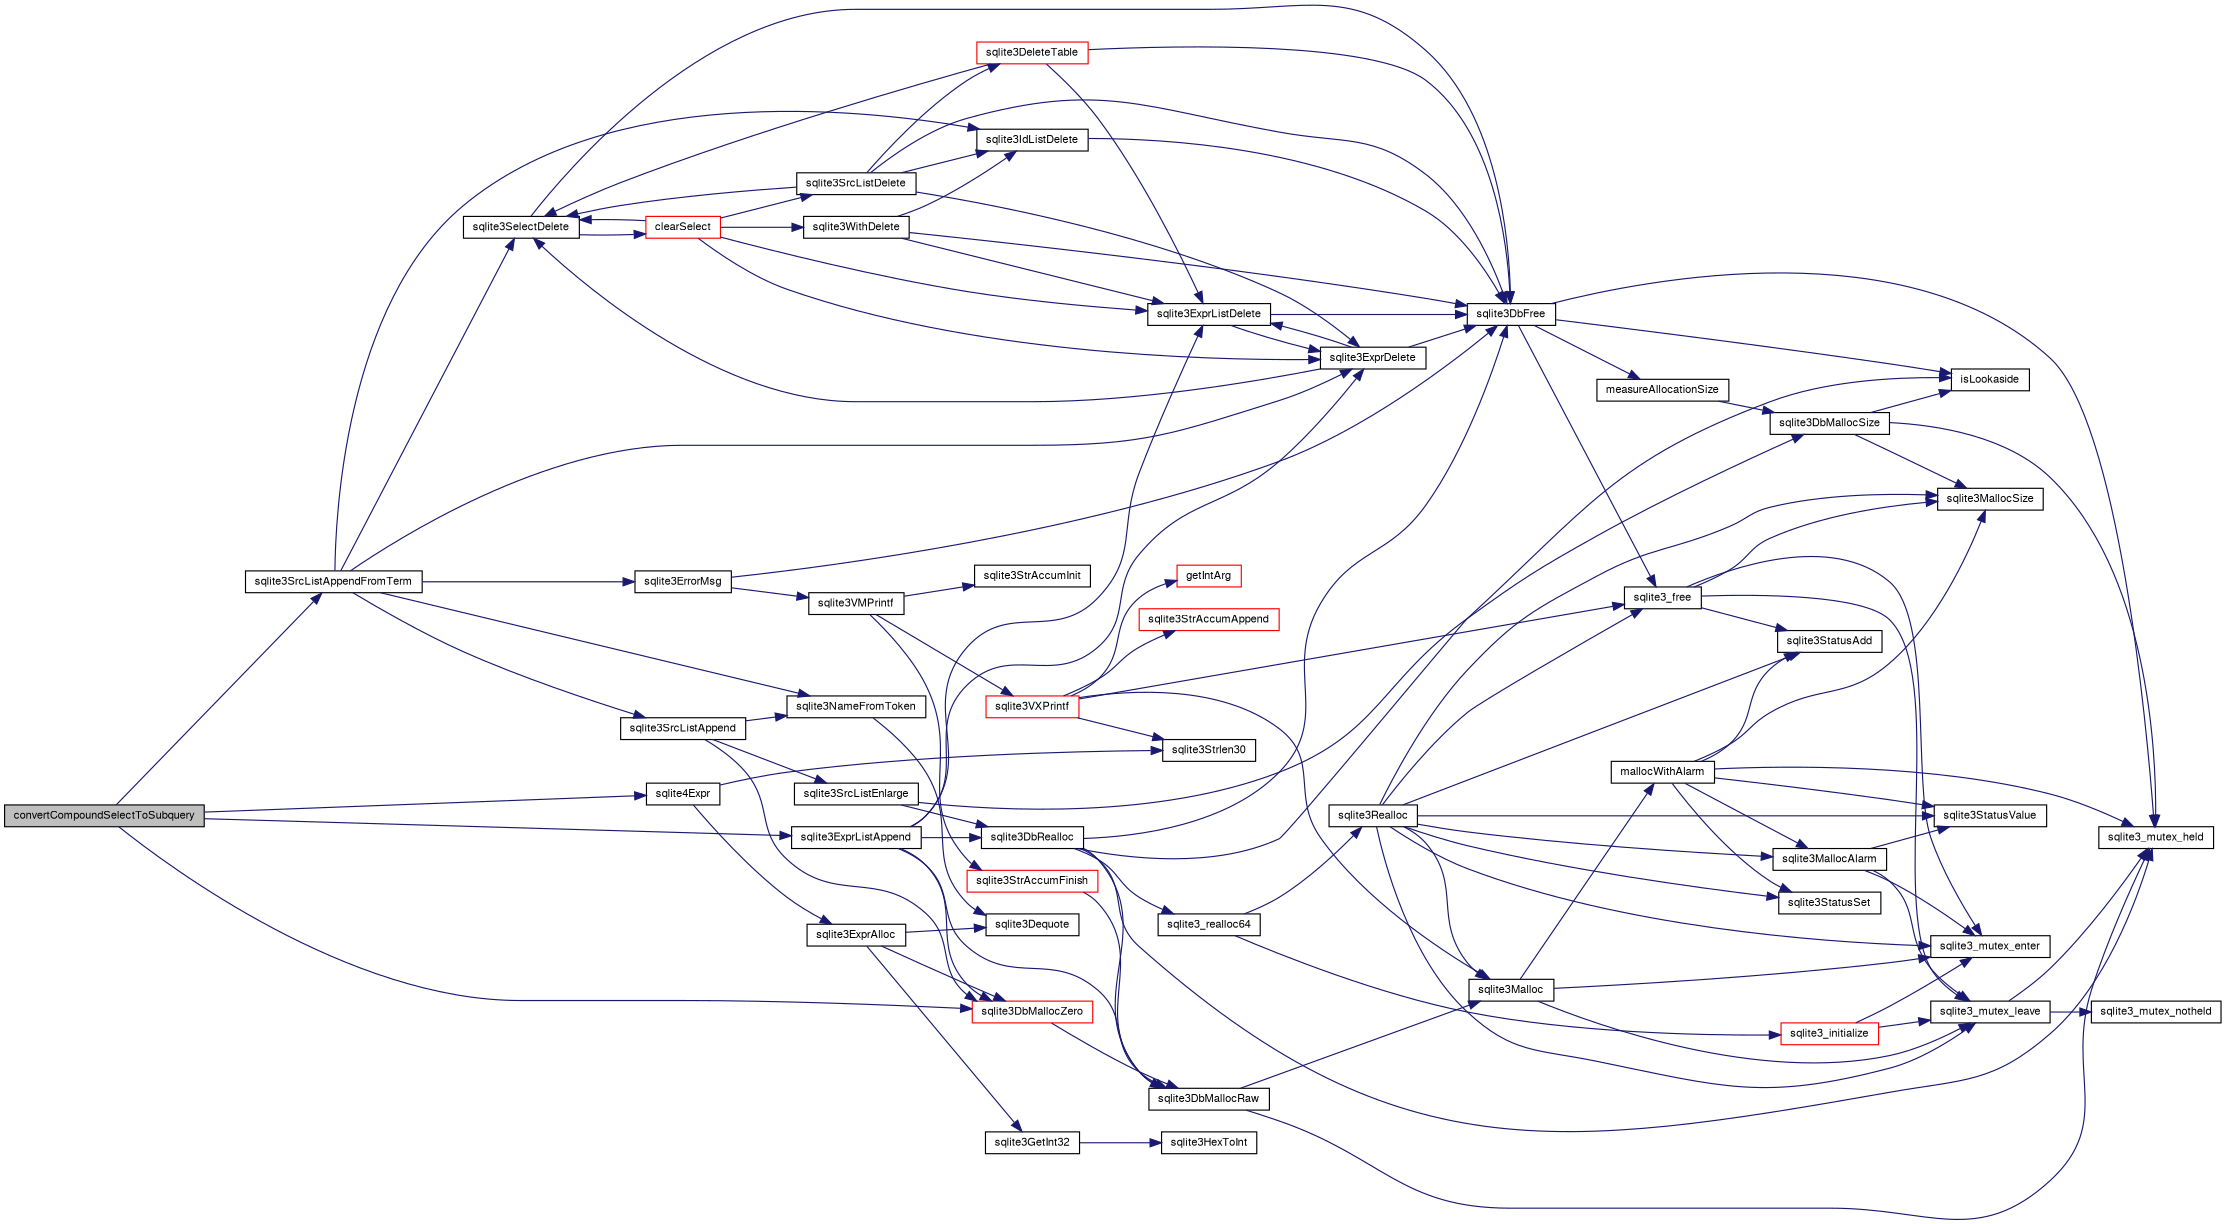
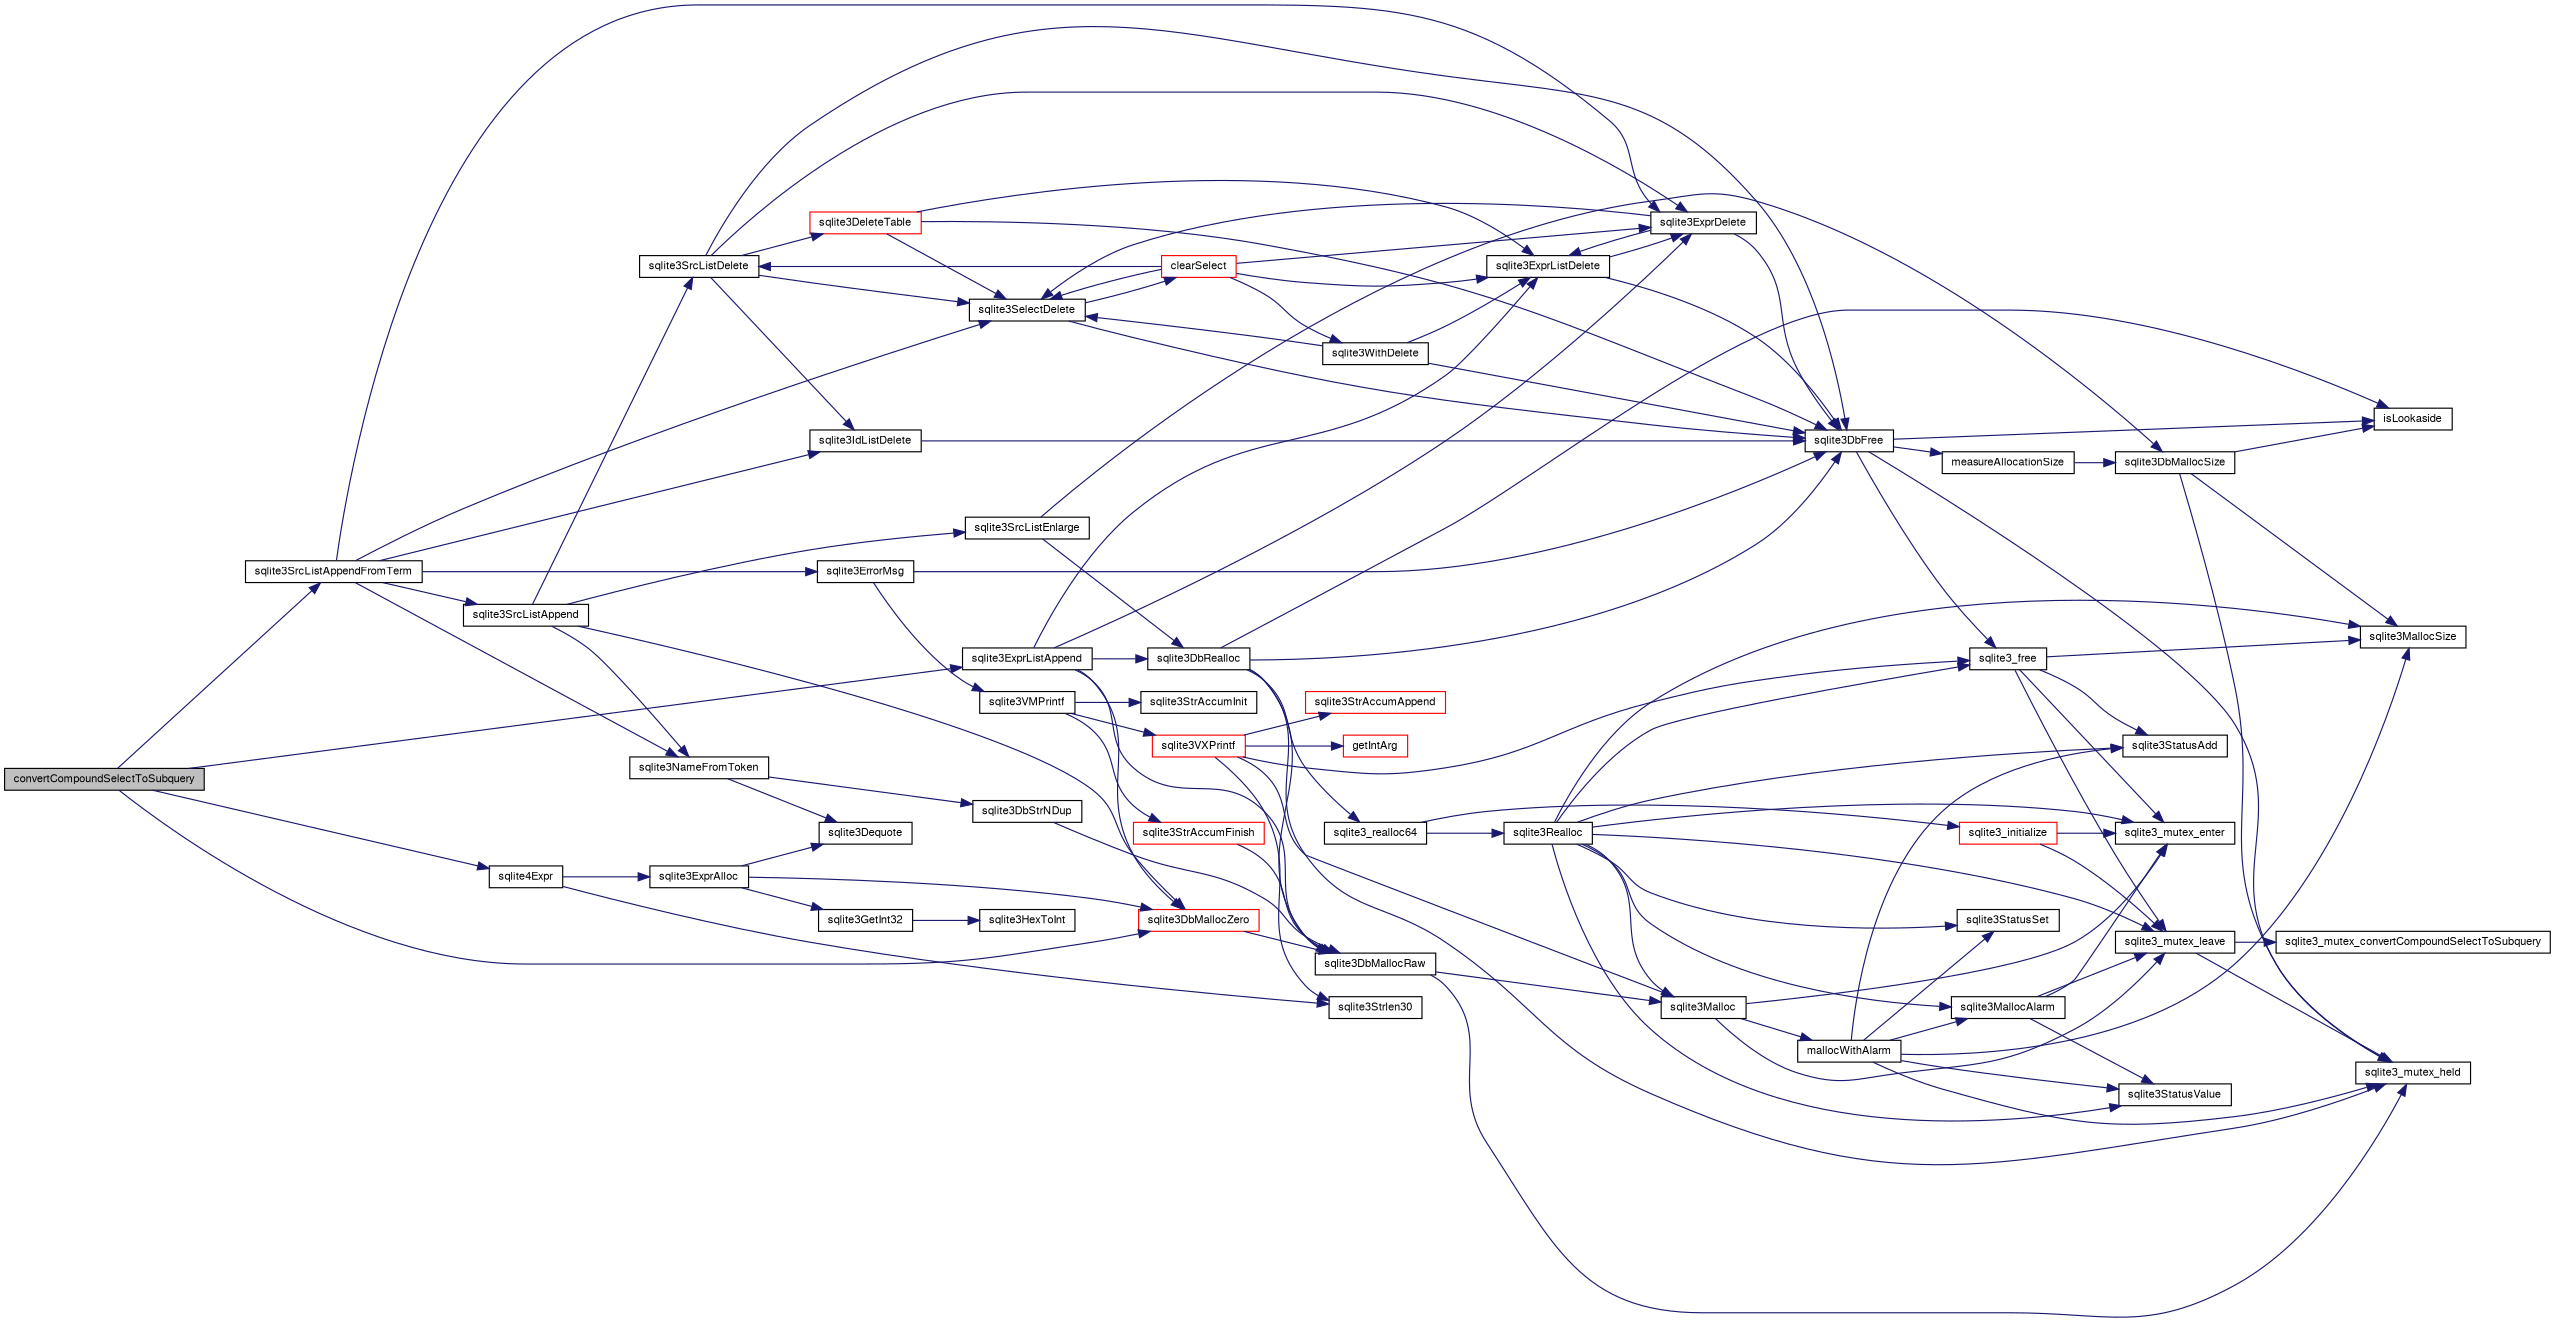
(954, 191) -> (1210, 331)
none -> (614, 438)
none -> (1027, 811)
(2156, 1012) -> (2413, 942)
